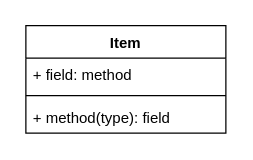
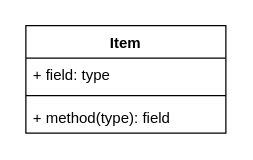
(86, 75) -> (77, 75)
